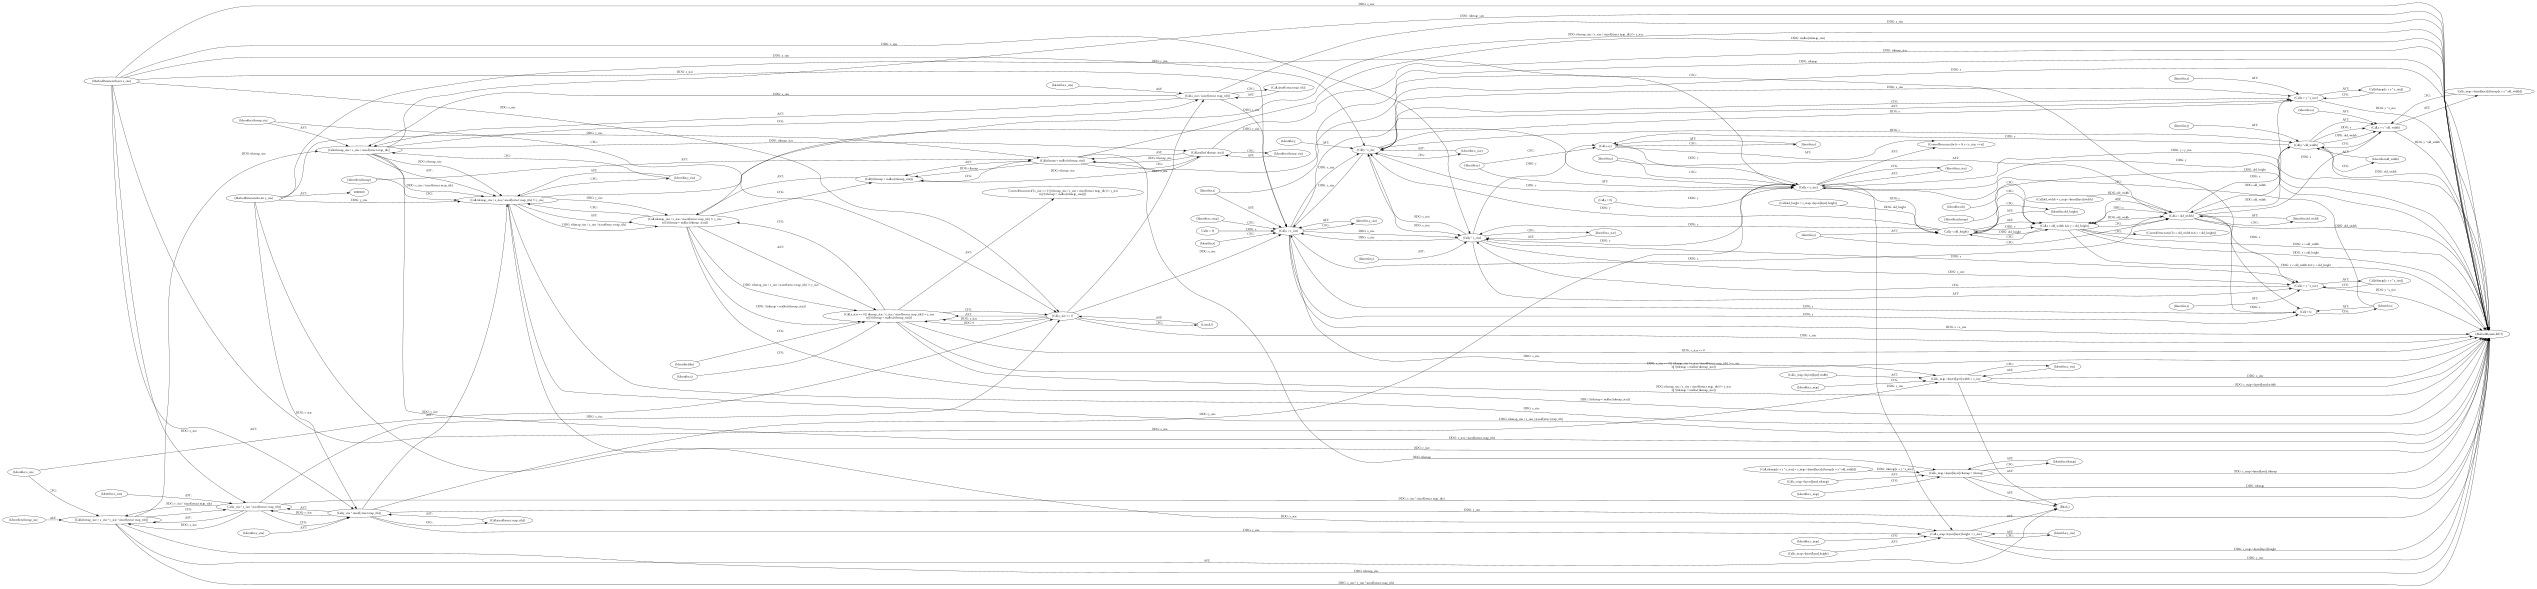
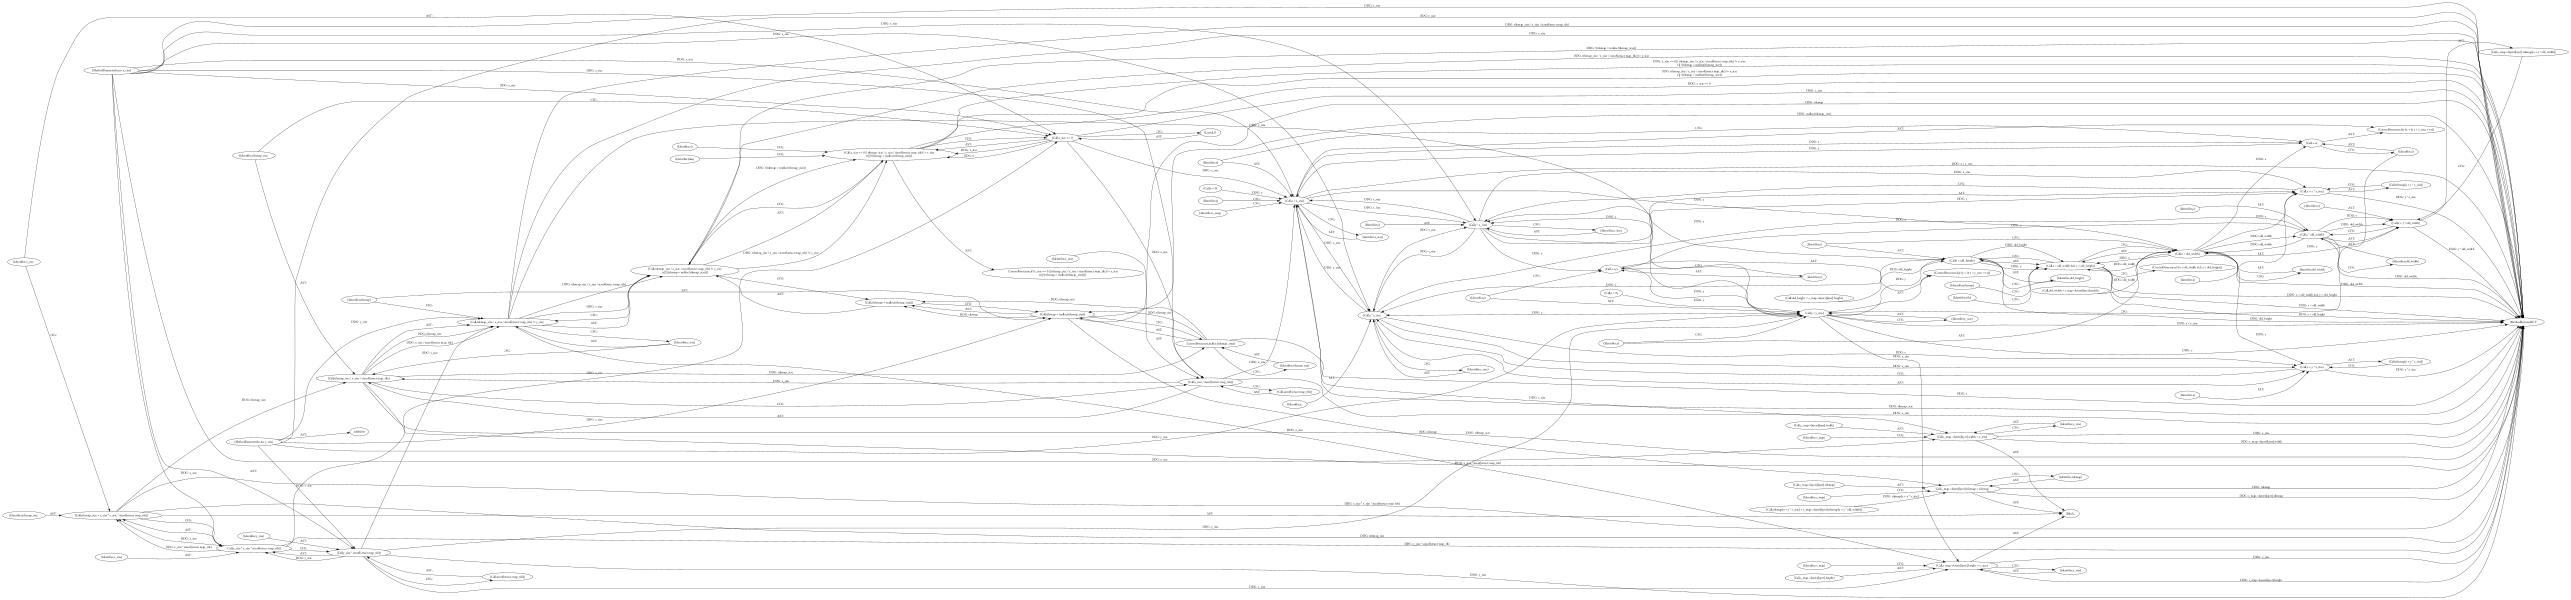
none -> (774, 80)
none -> (2406, 130)
(1207, 153) -> (1210, 344)
